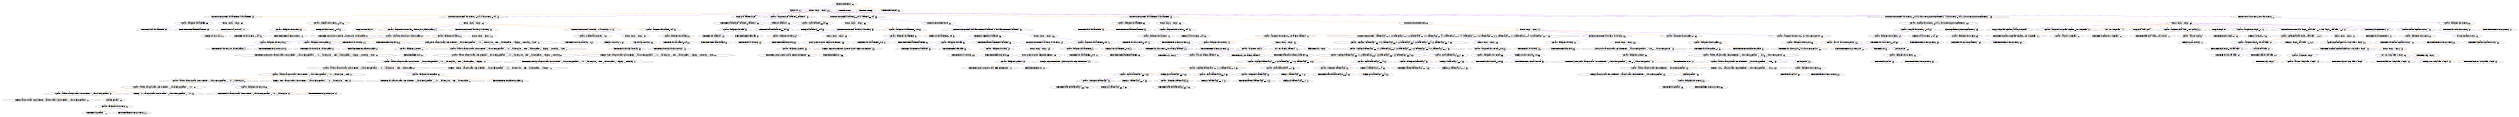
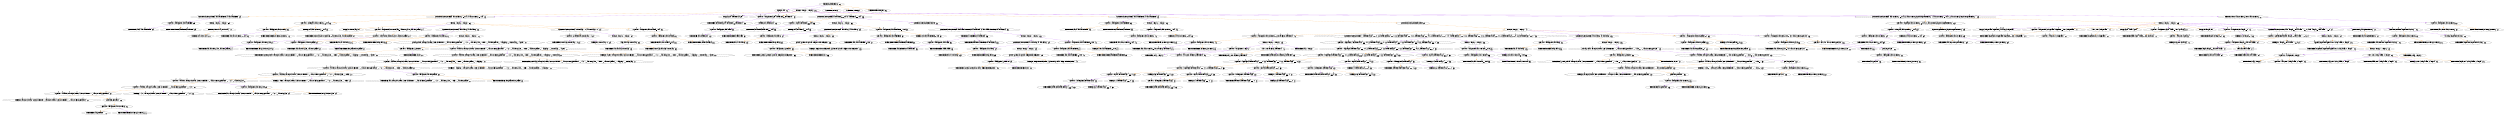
none -> (1731, 43)
